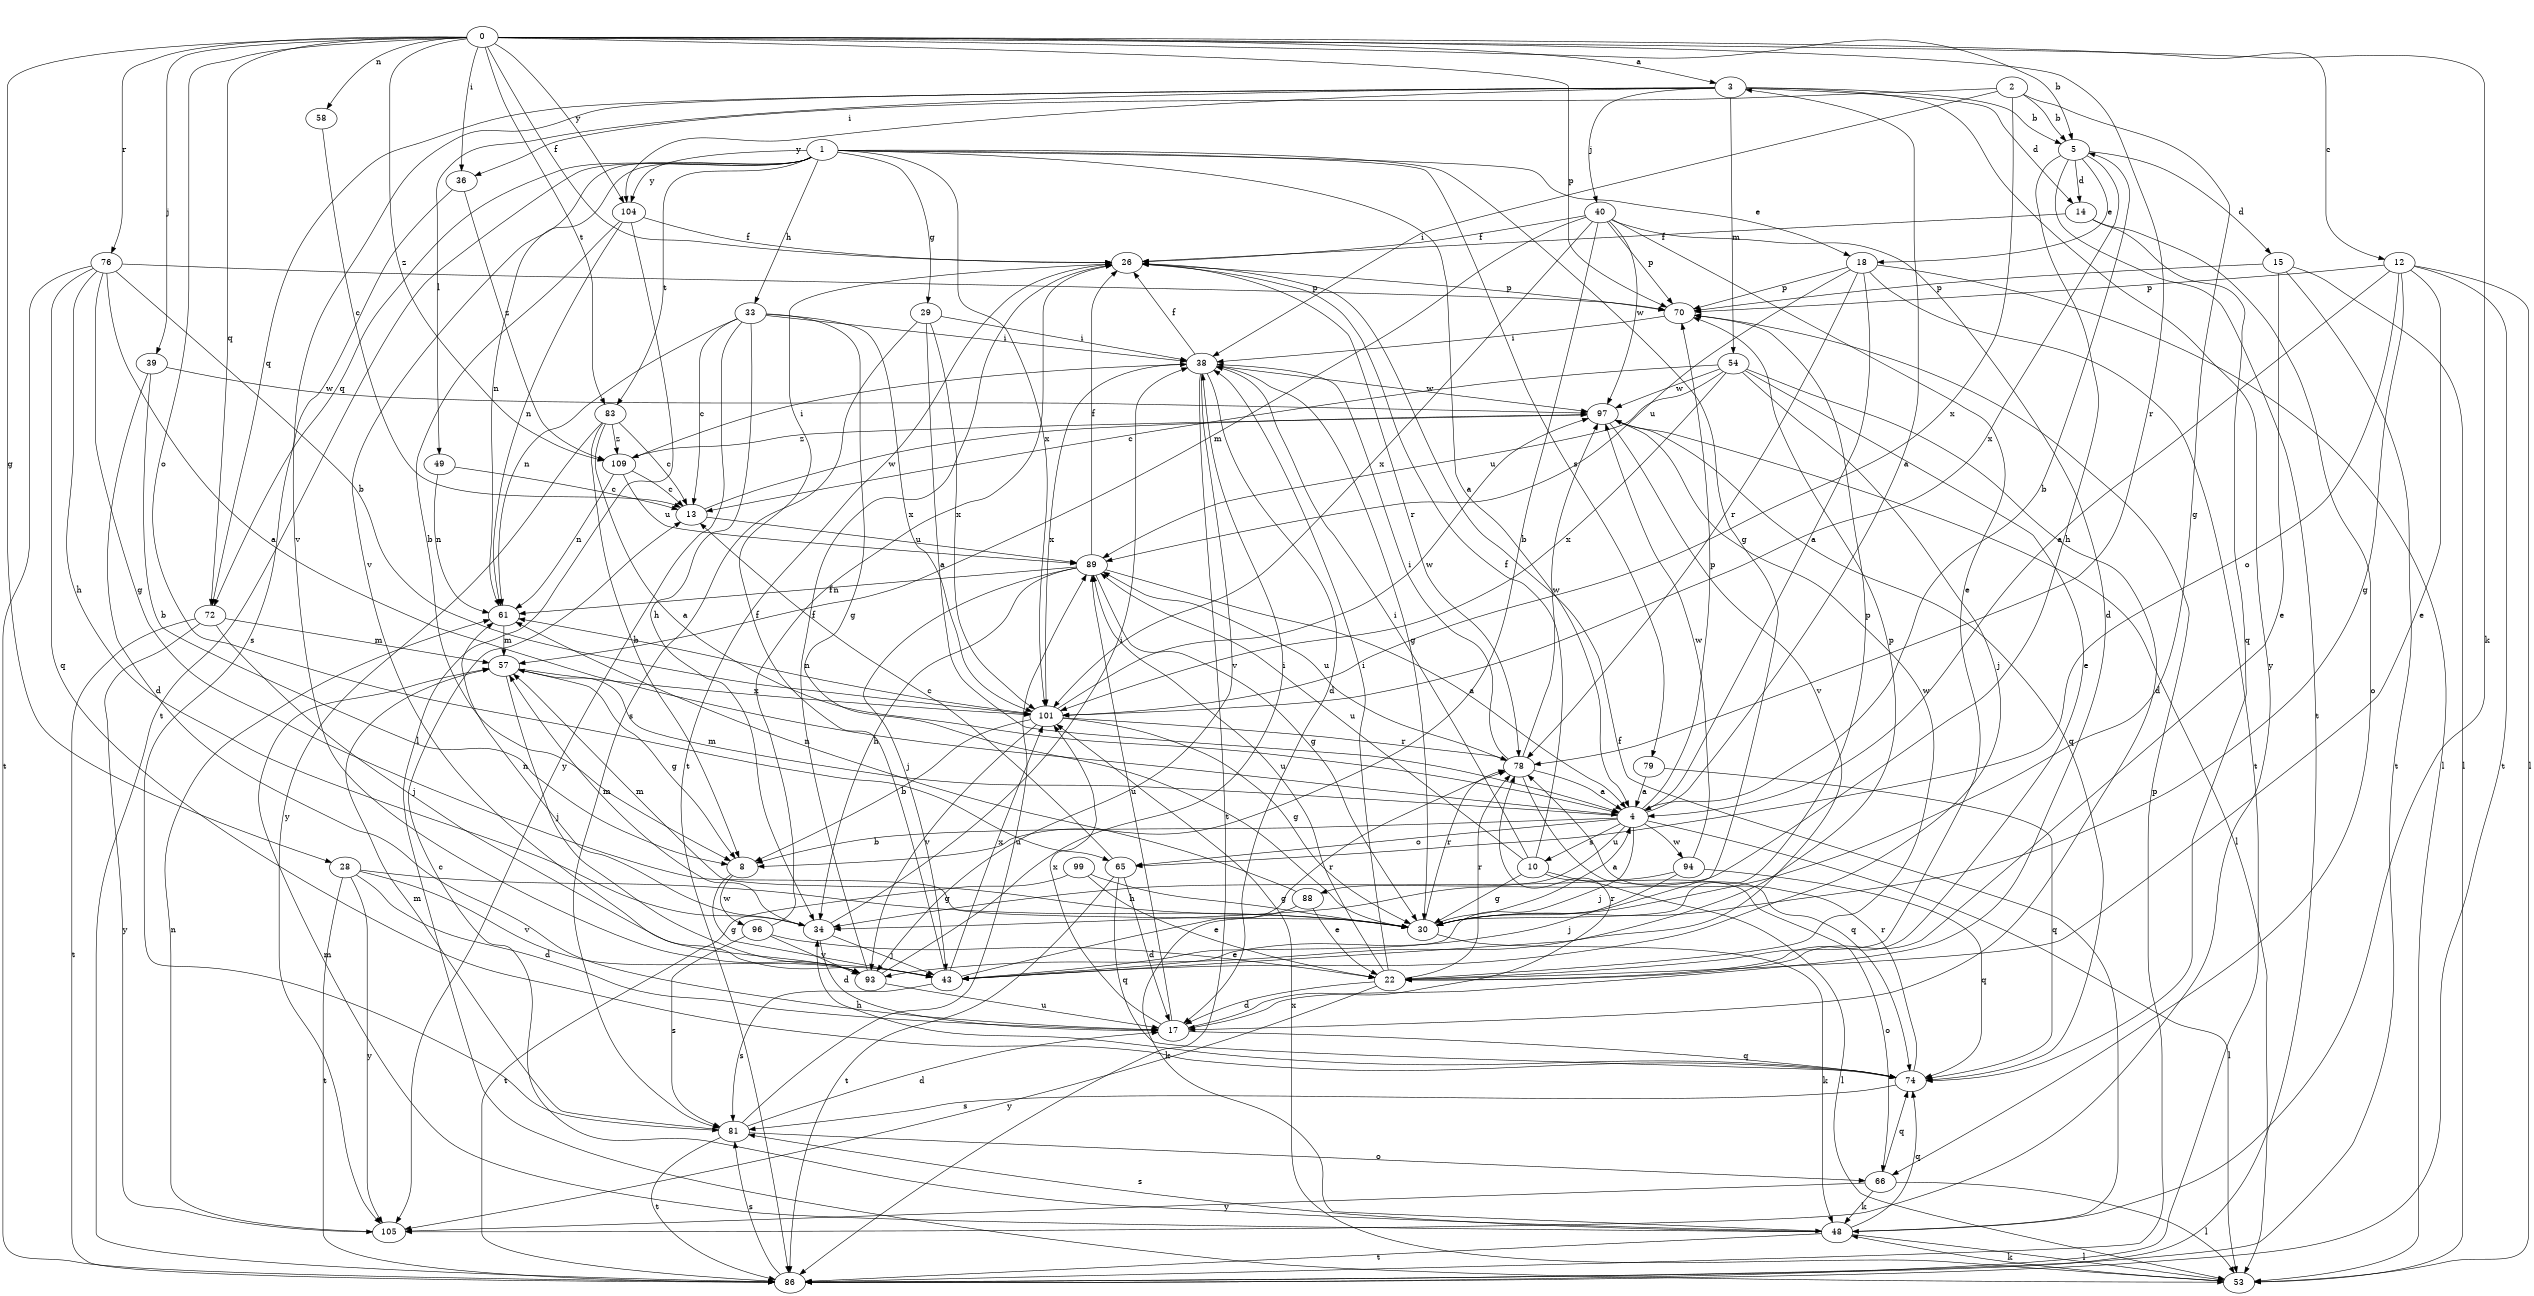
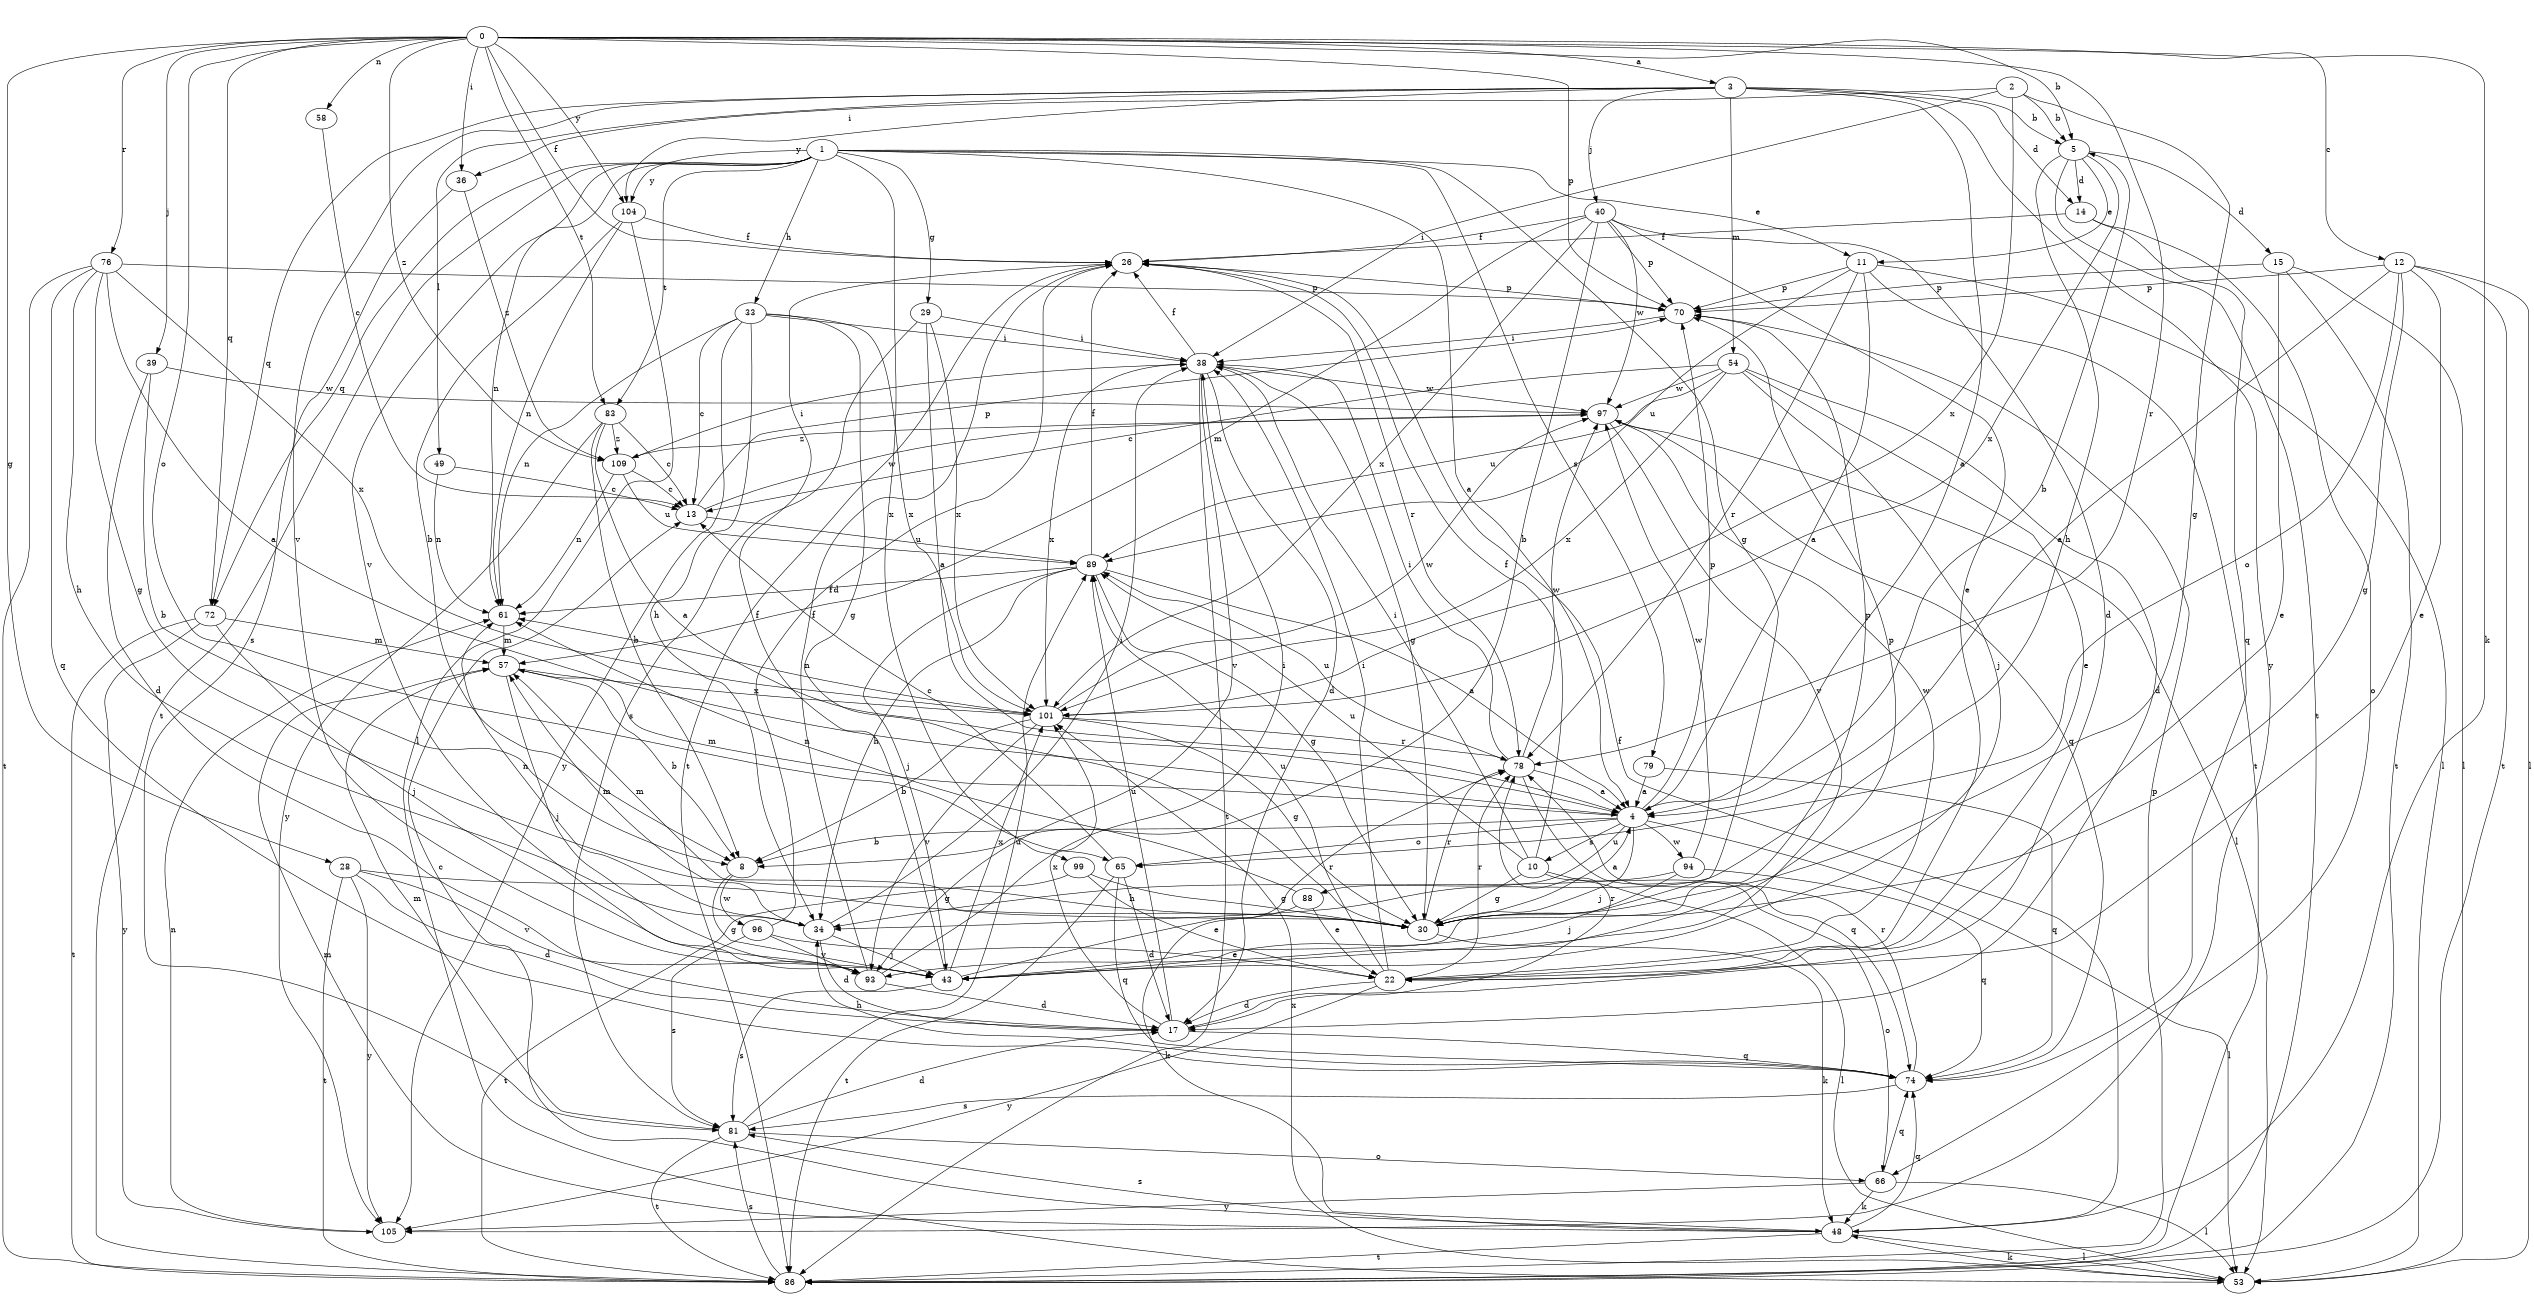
(1862, 263) -> (1862, 263)
(1024, 369) -> (887, 528)
none -> (1163, 383)
(1914, 413) -> (1967, 431)
(362, 490) -> (362, 490)
(836, 590) -> (836, 590)
(675, 767) -> (675, 767)
(1044, 1006) -> (1044, 1006)
